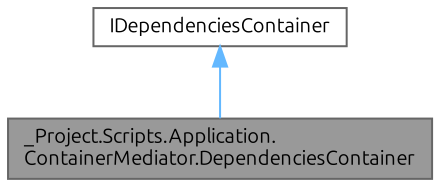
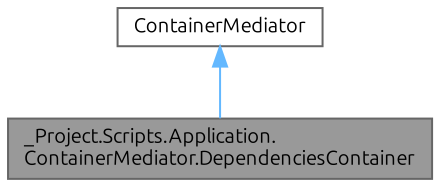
(220, 27) -> (220, 27)
